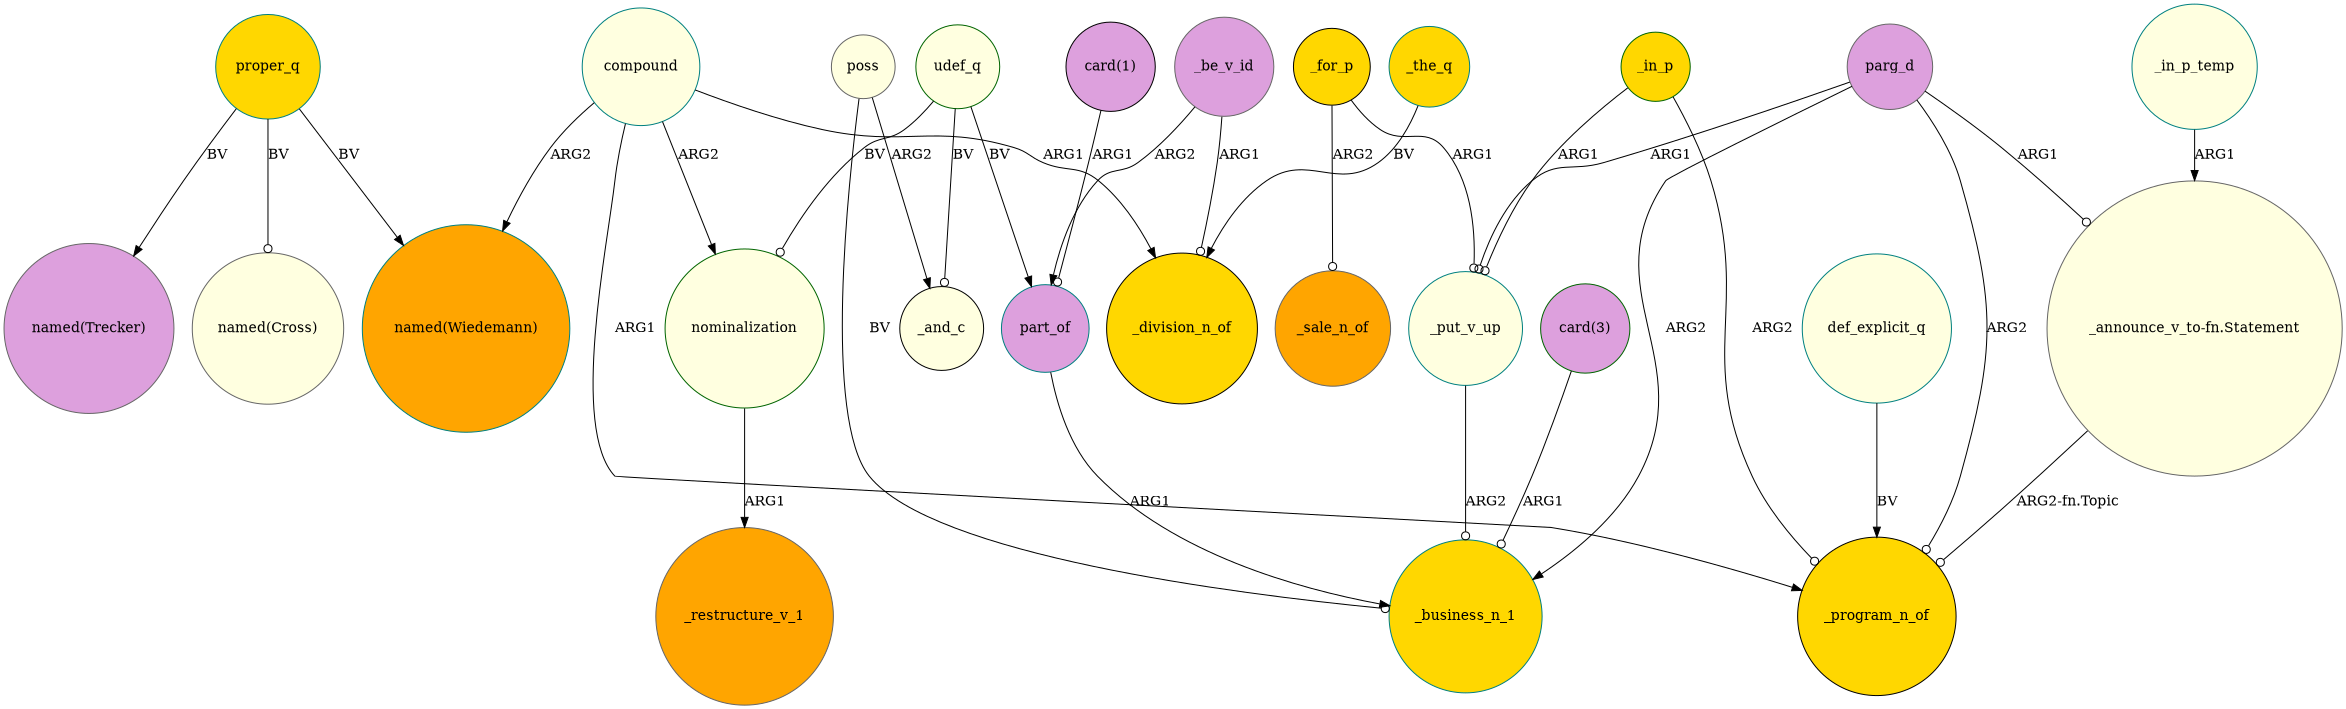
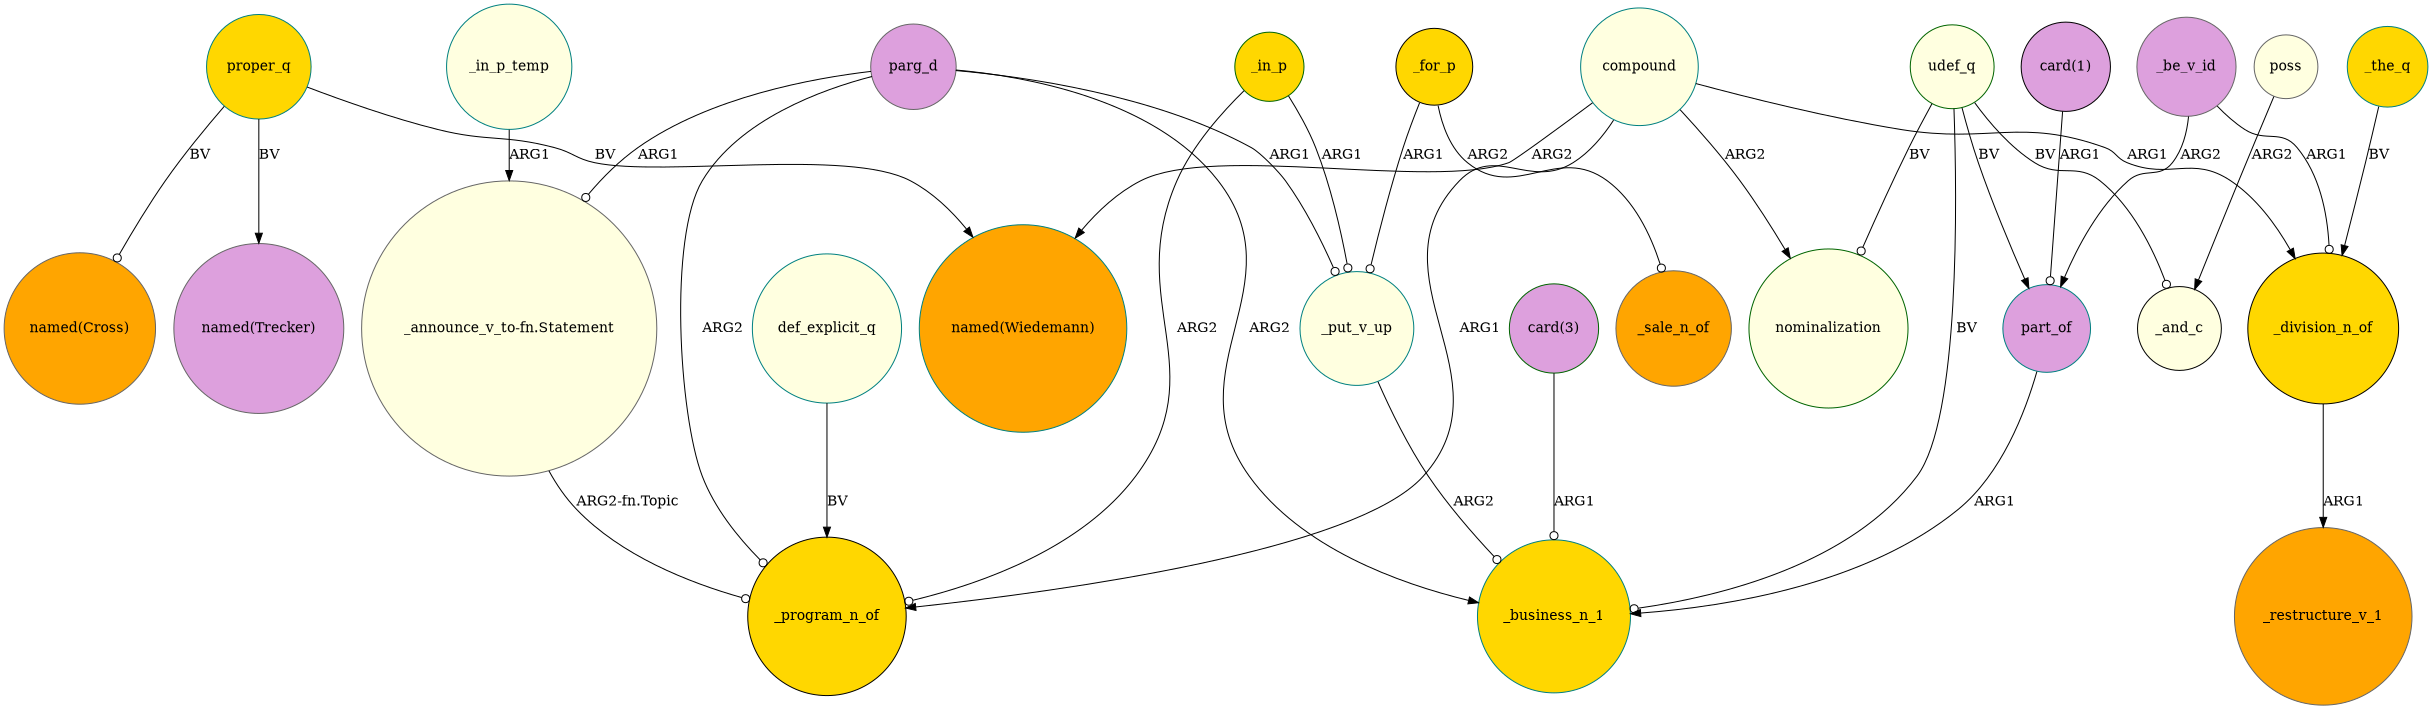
(268, 328) -> (80, 328)
(745, 463) -> (2323, 460)
(933, 518) -> (1930, 451)
